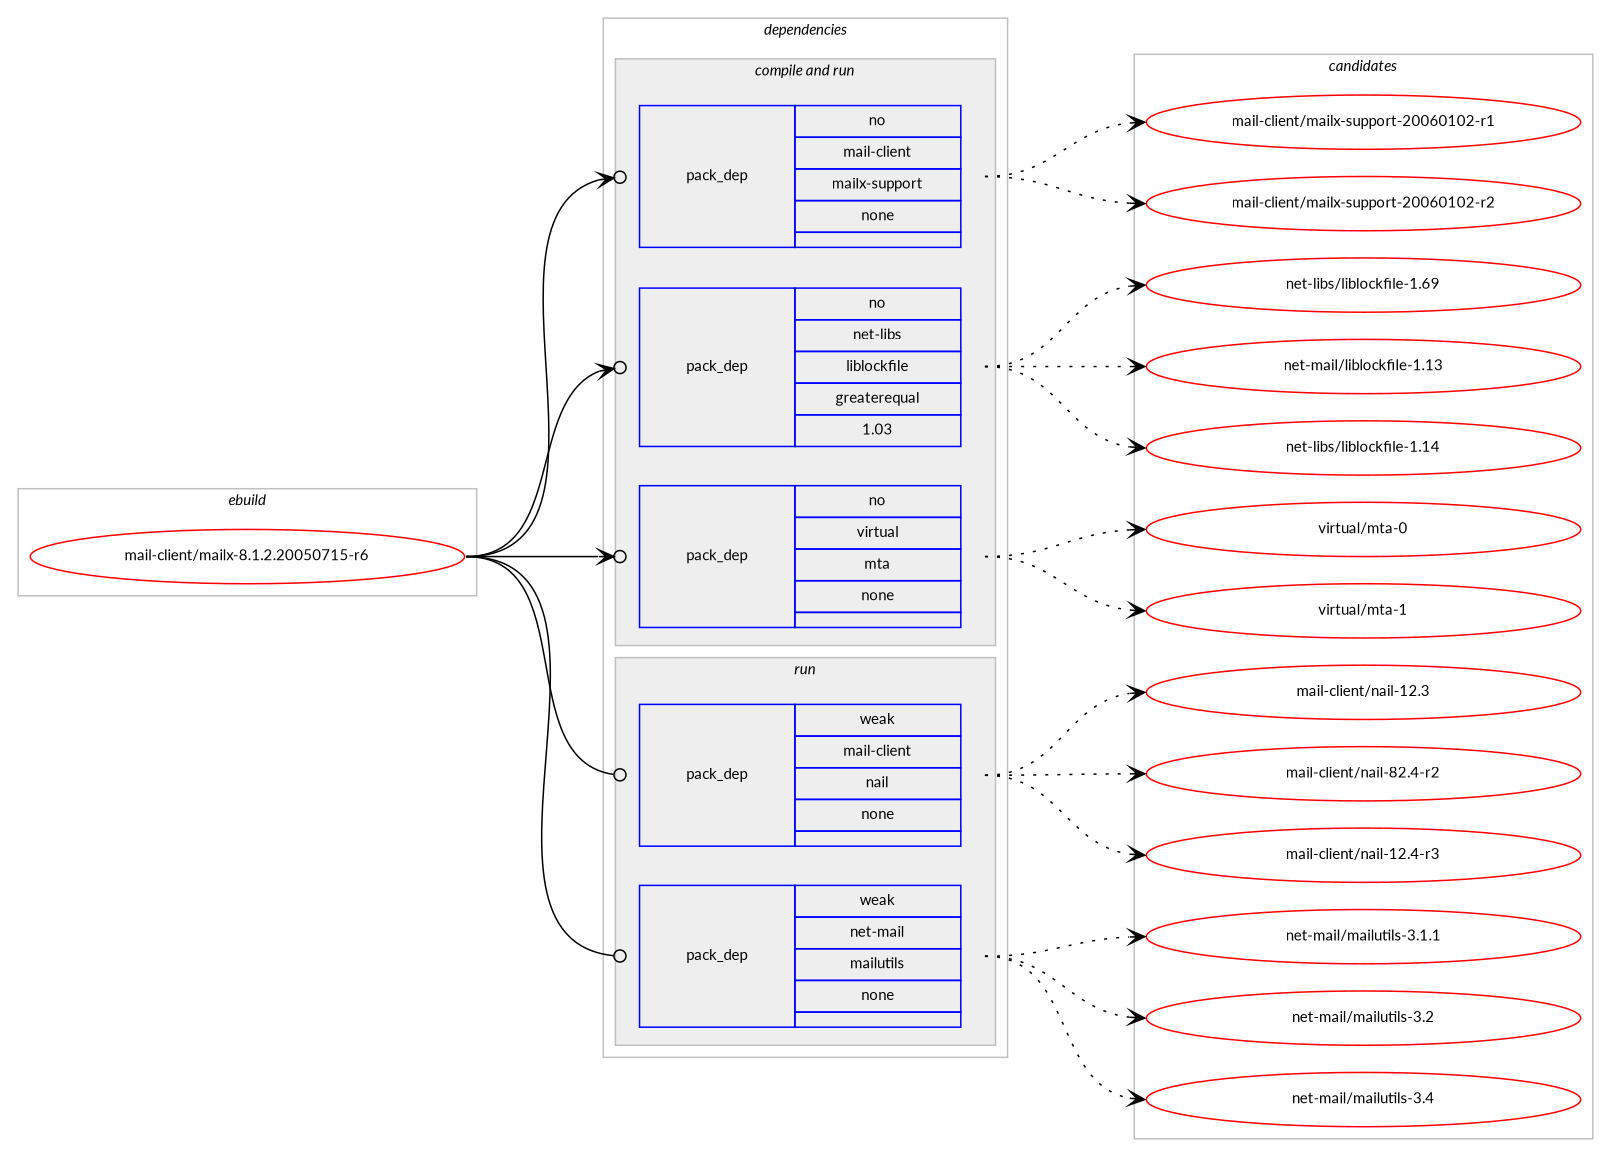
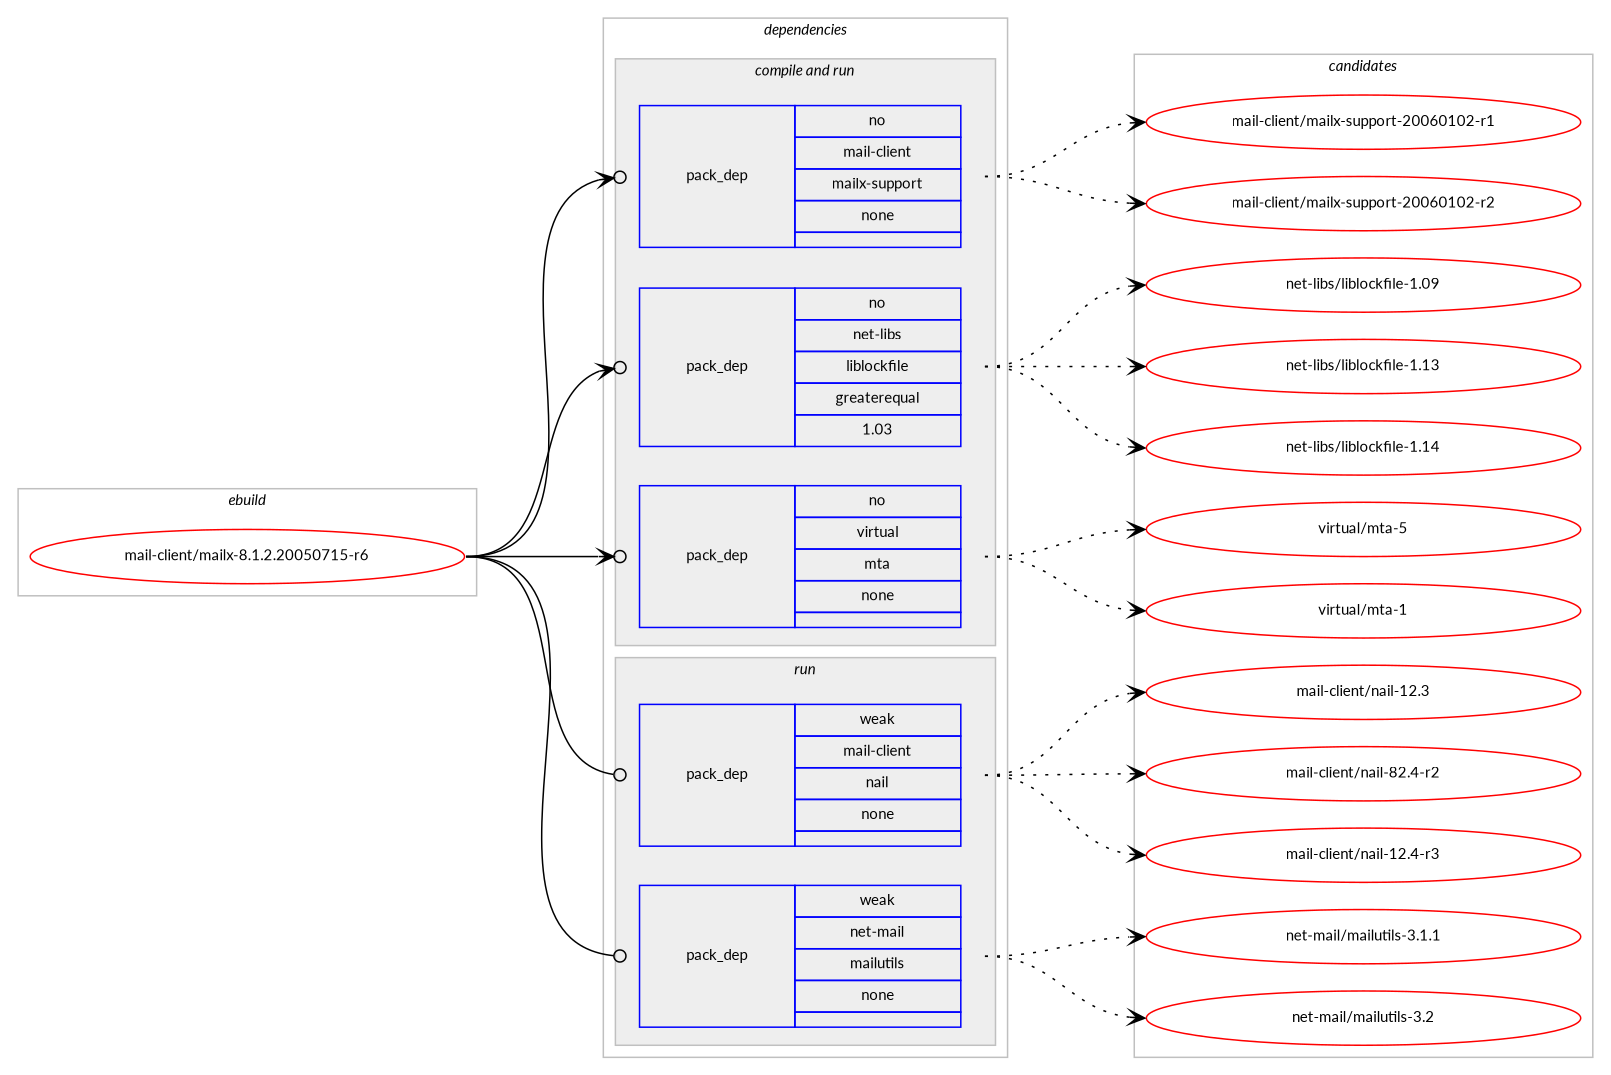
(1364, 285) -> (1364, 285)
(1364, 367) -> (1364, 367)
(1364, 529) -> (1364, 529)
(1364, 1100) -> none
